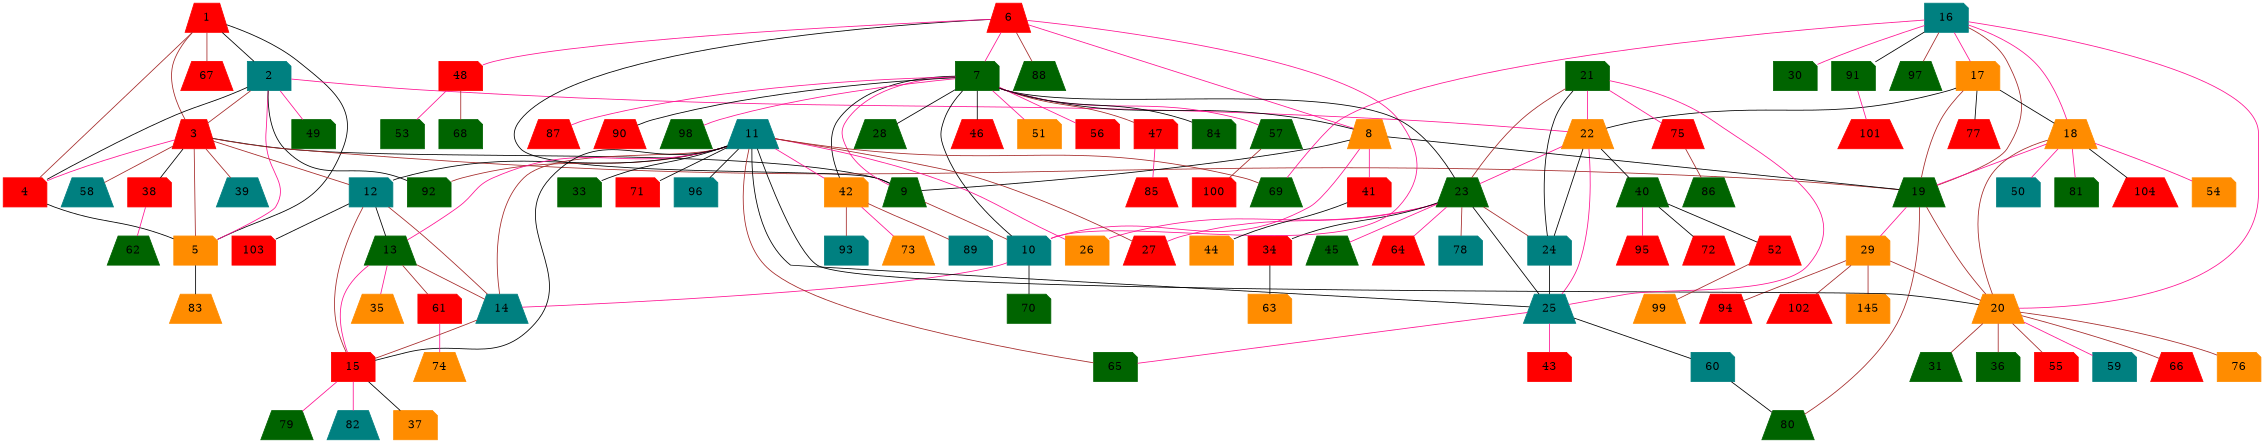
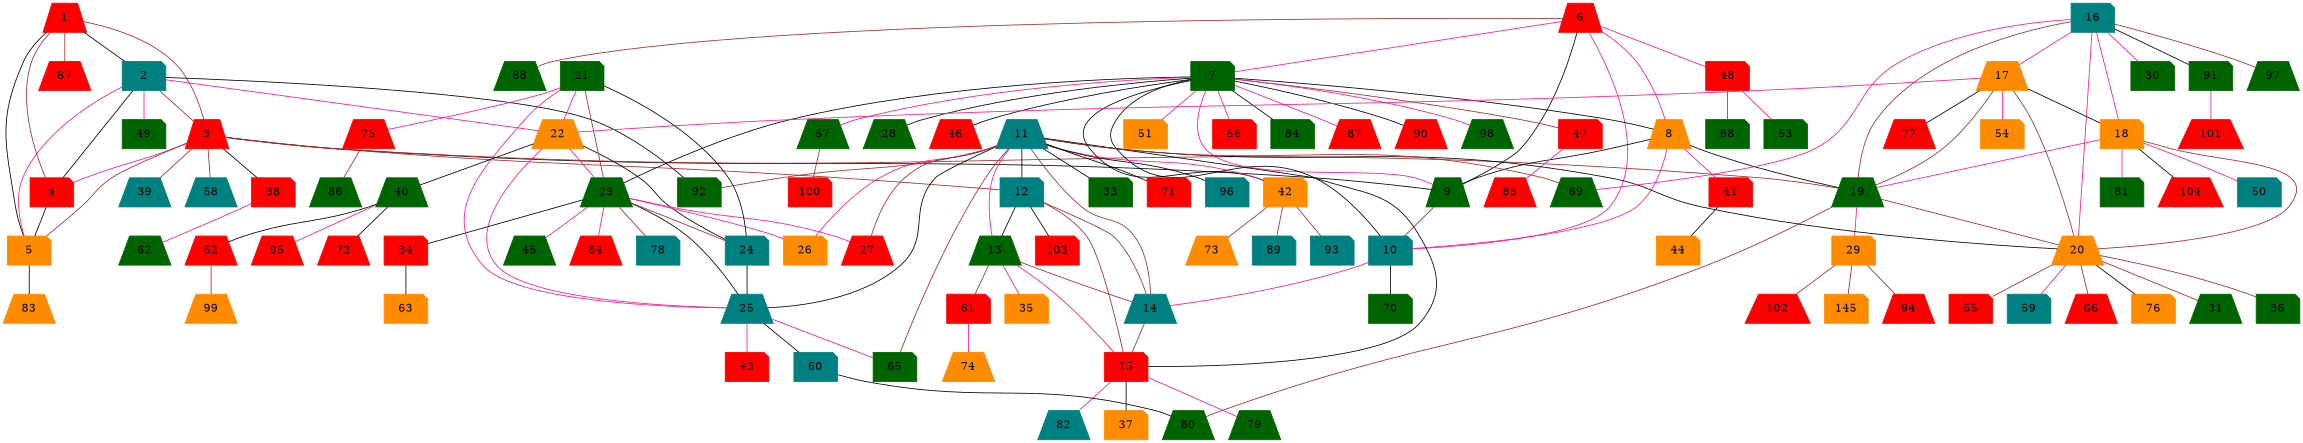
(1978, 76) -> (2002, 76)
(1782, 110) -> (1314, 104)
(2071, 134) -> (2122, 134)
(2144, 161) -> (2002, 105)
(878, 222) -> (1248, 222)
(1935, 281) -> (2049, 161)
(377, 309) -> (1027, 309)
(2120, 329) -> (2116, 280)
